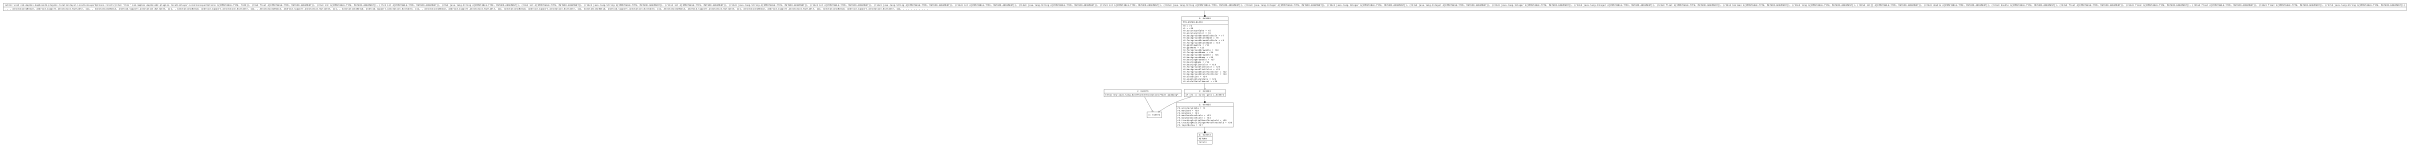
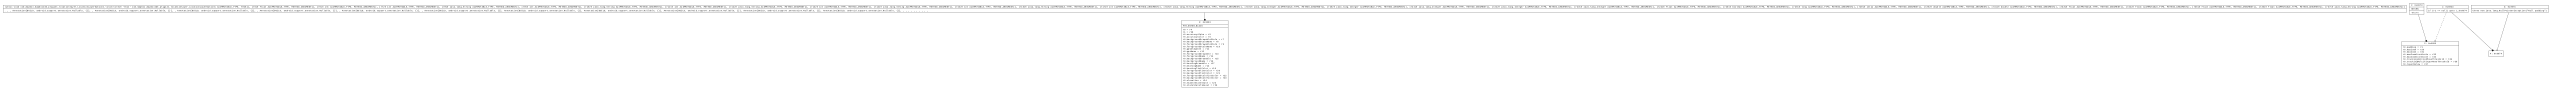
(1205, 86) -> none
(1205, 99) -> (2441, 26)
(1175, 103) -> (2472, 31)
(1191, 108) -> (2413, 47)
(1205, 129) -> (2422, 27)
